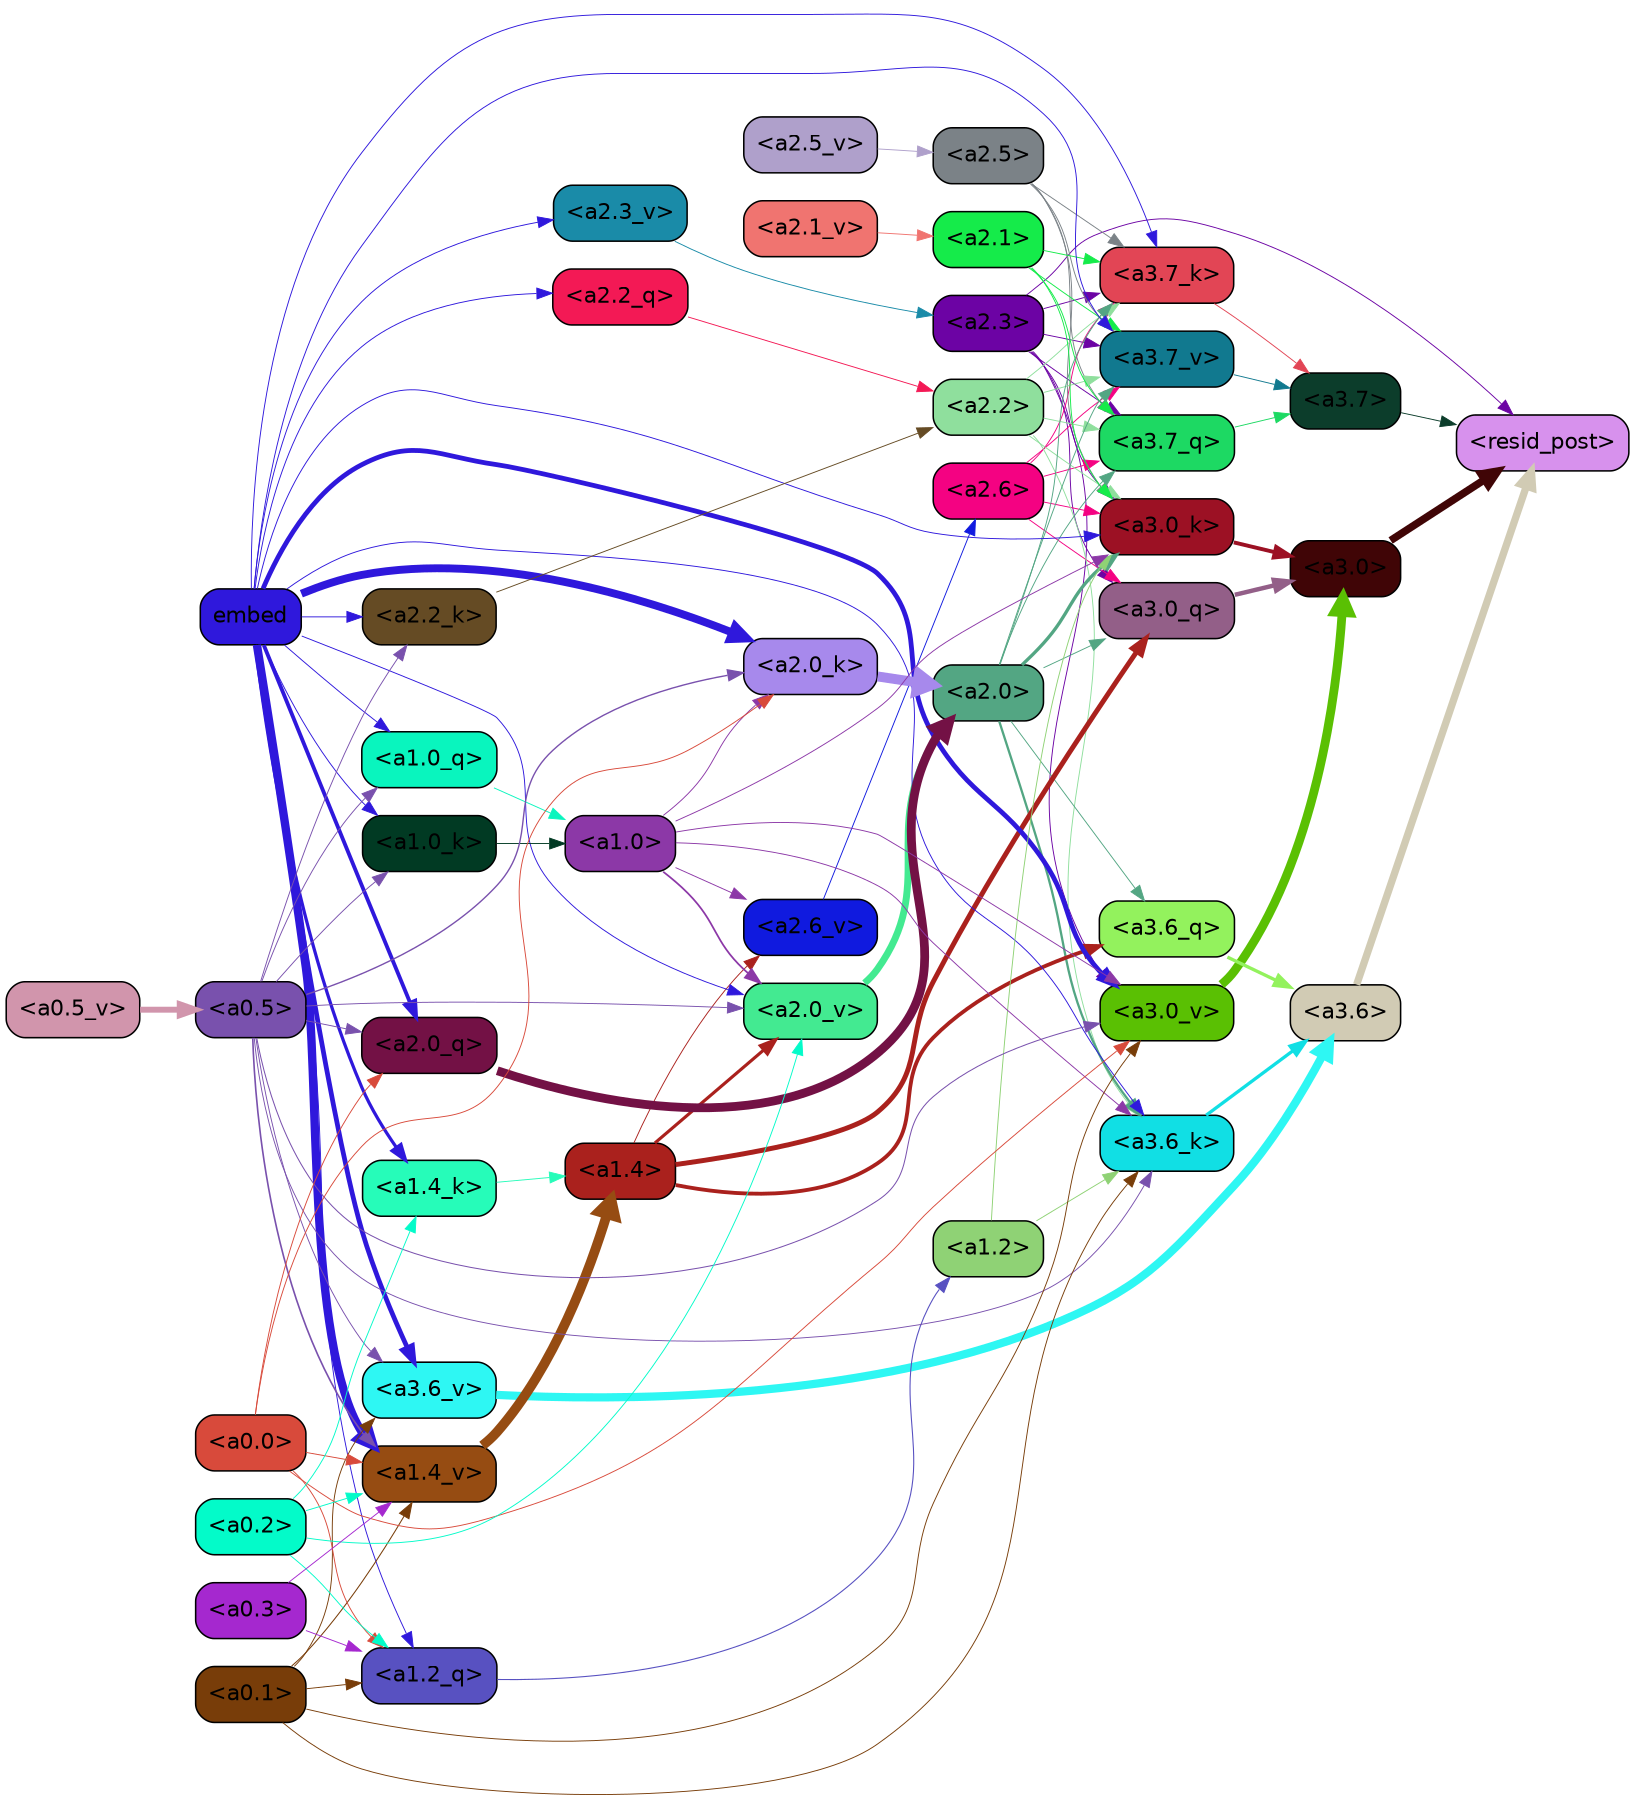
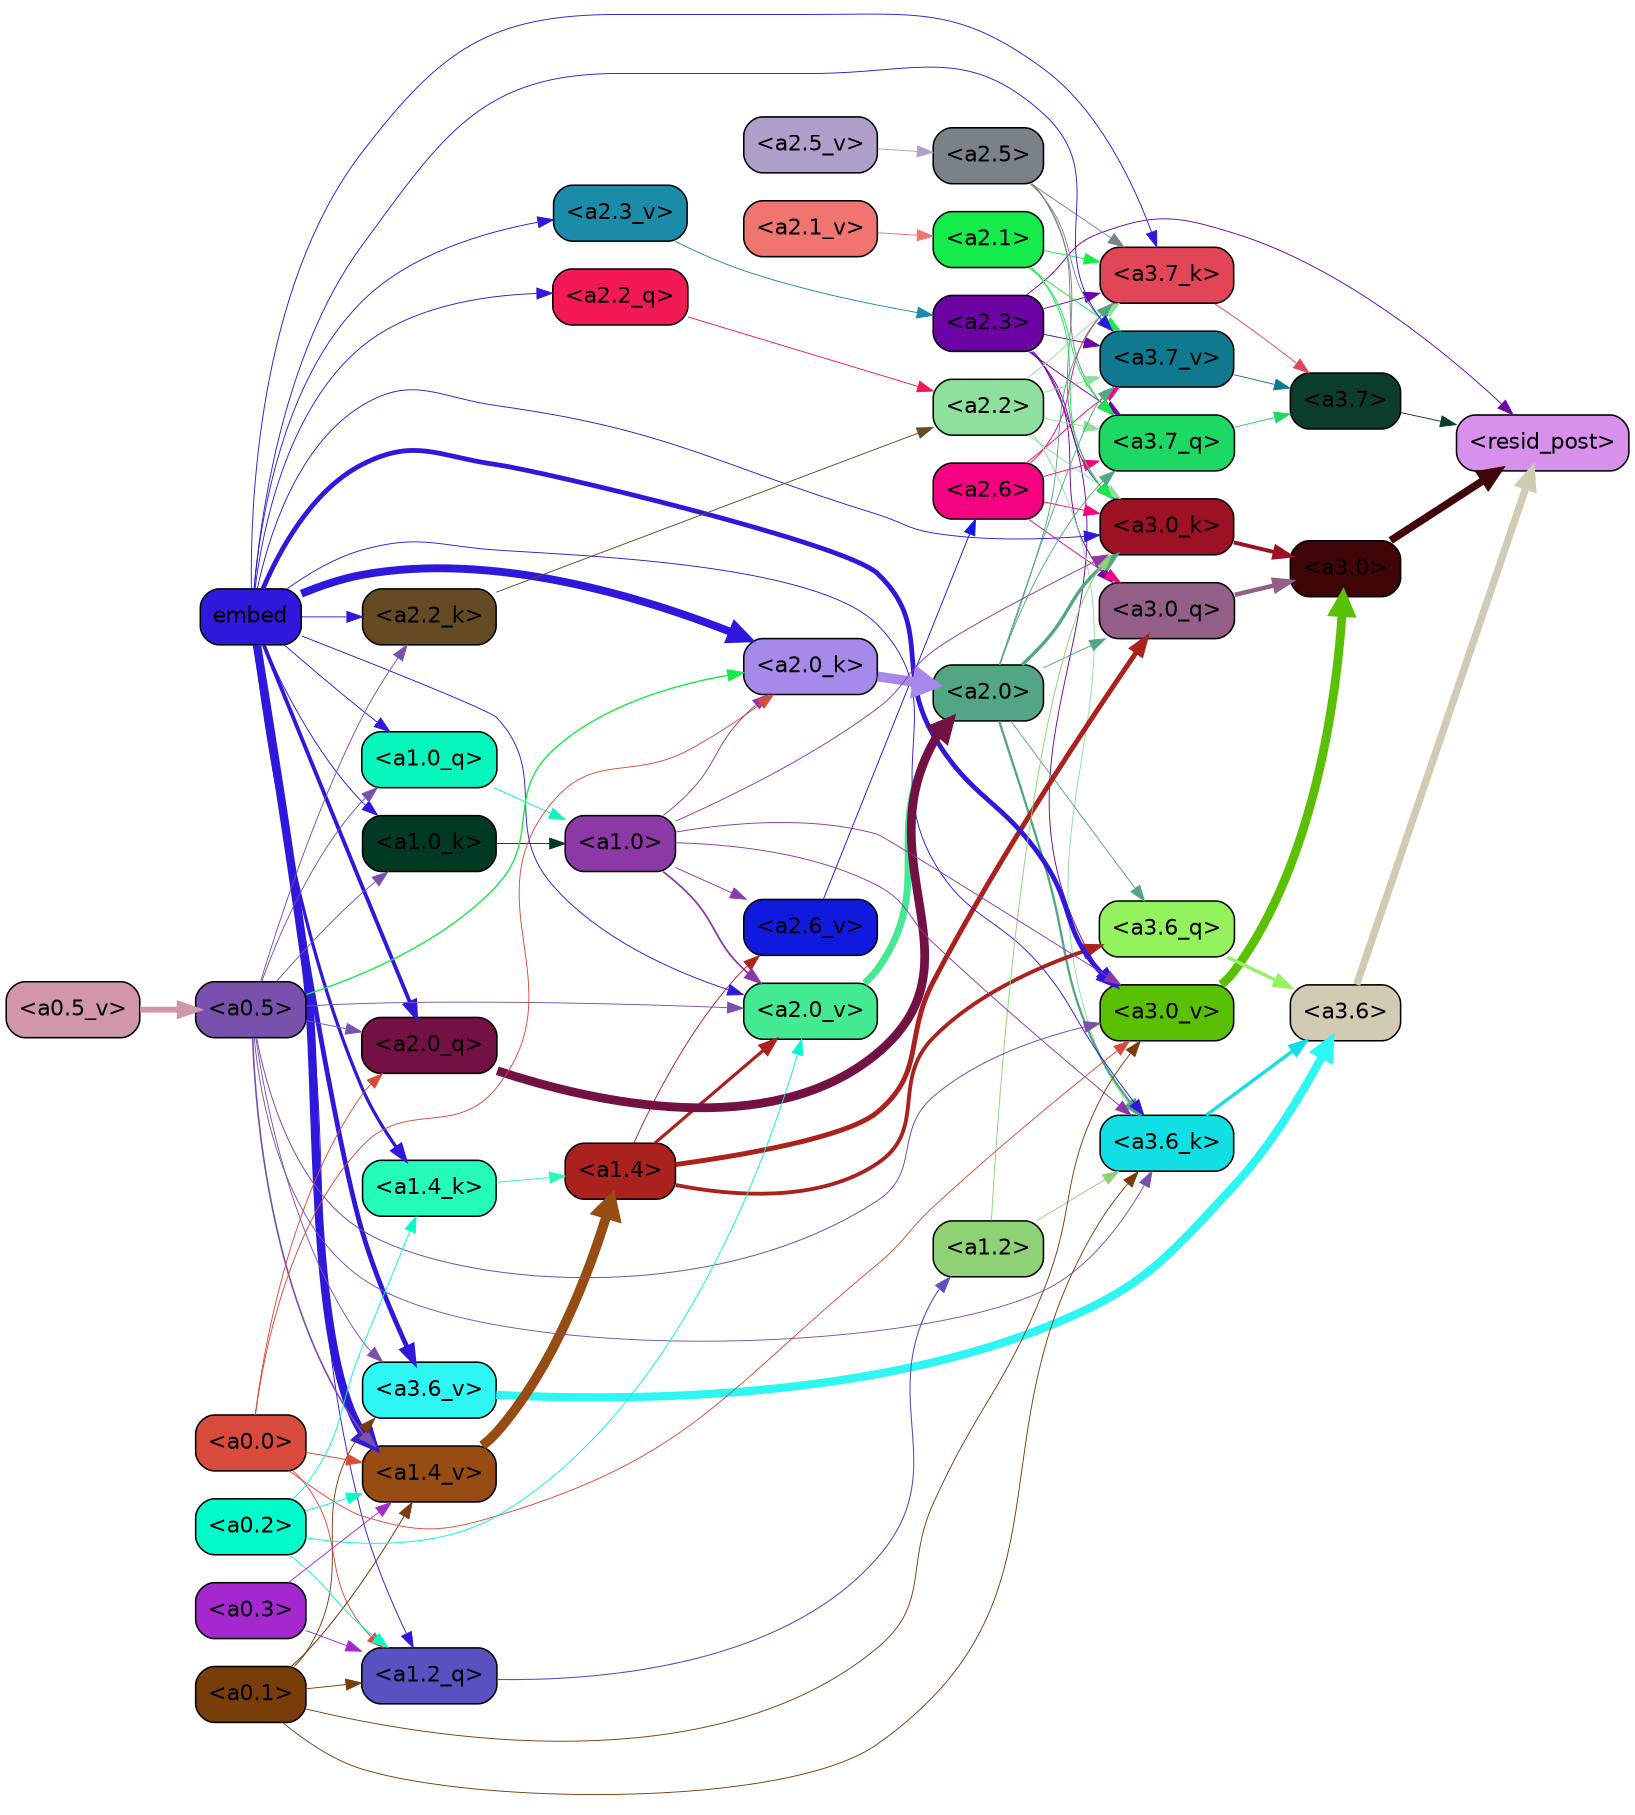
(514, 859) -> (514, 859)
